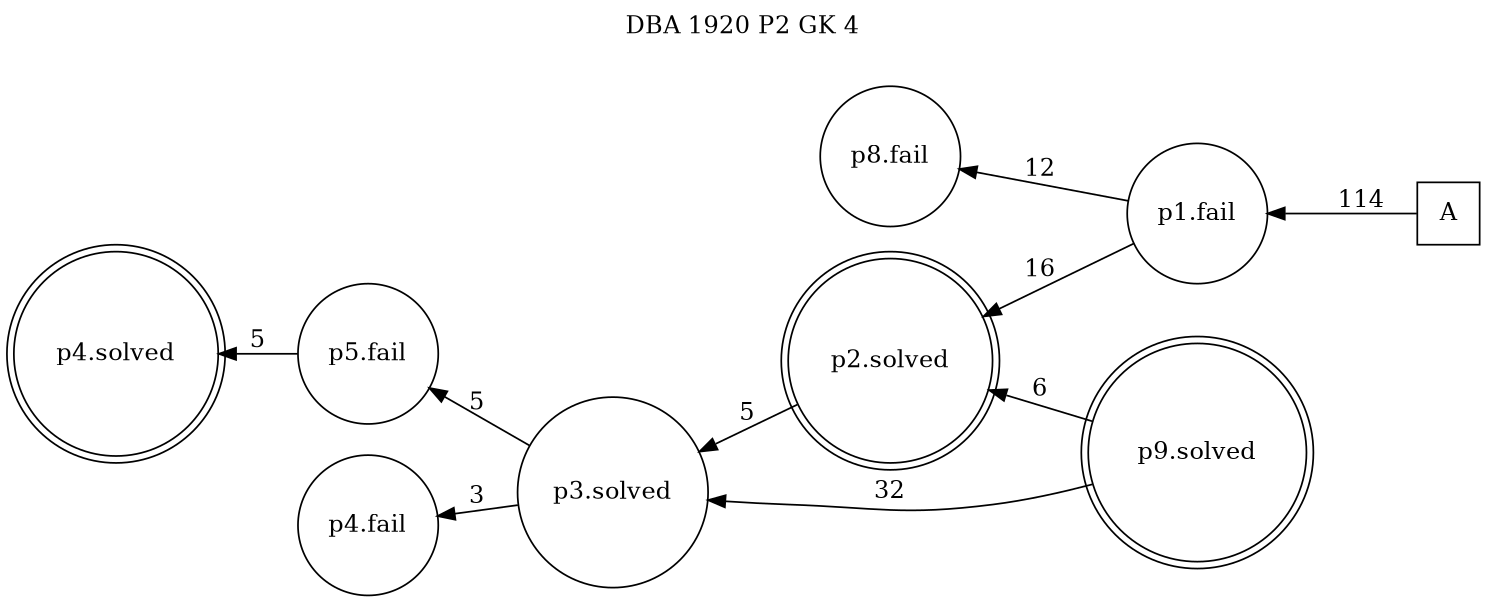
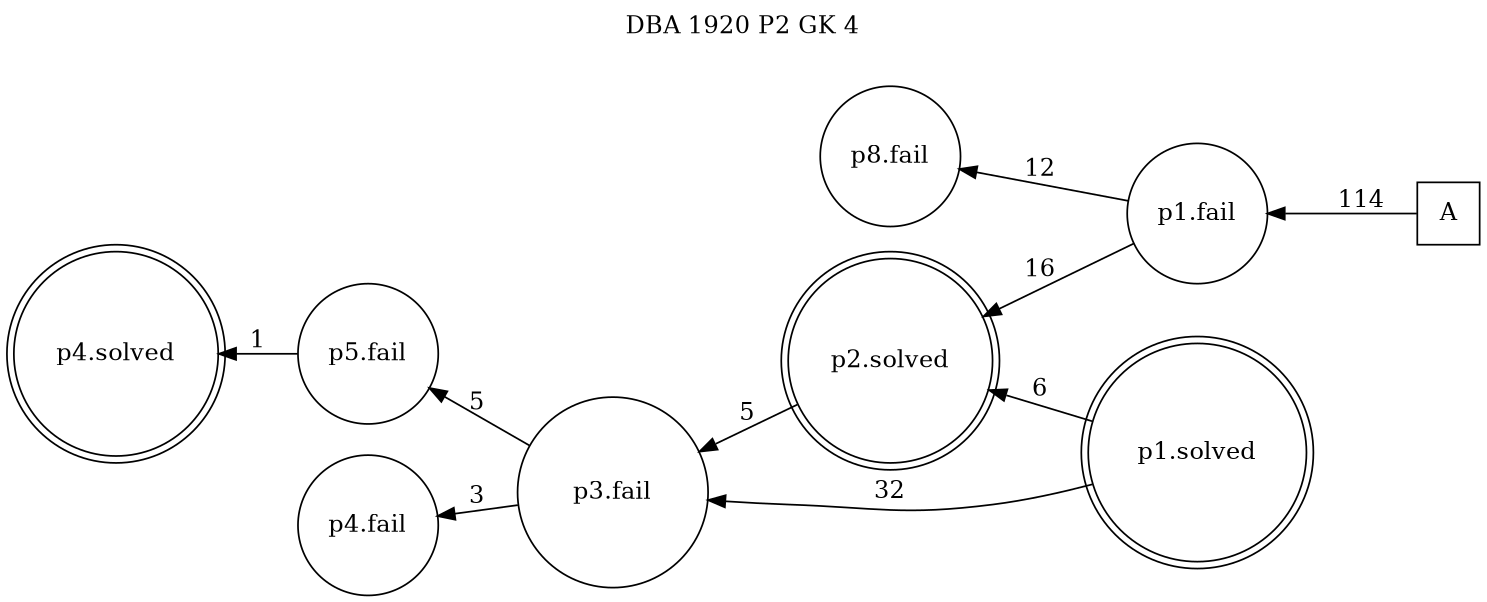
(258, 341) -> (258, 341)
(1197, 453) -> (1197, 453)
(613, 492) -> (613, 492)
